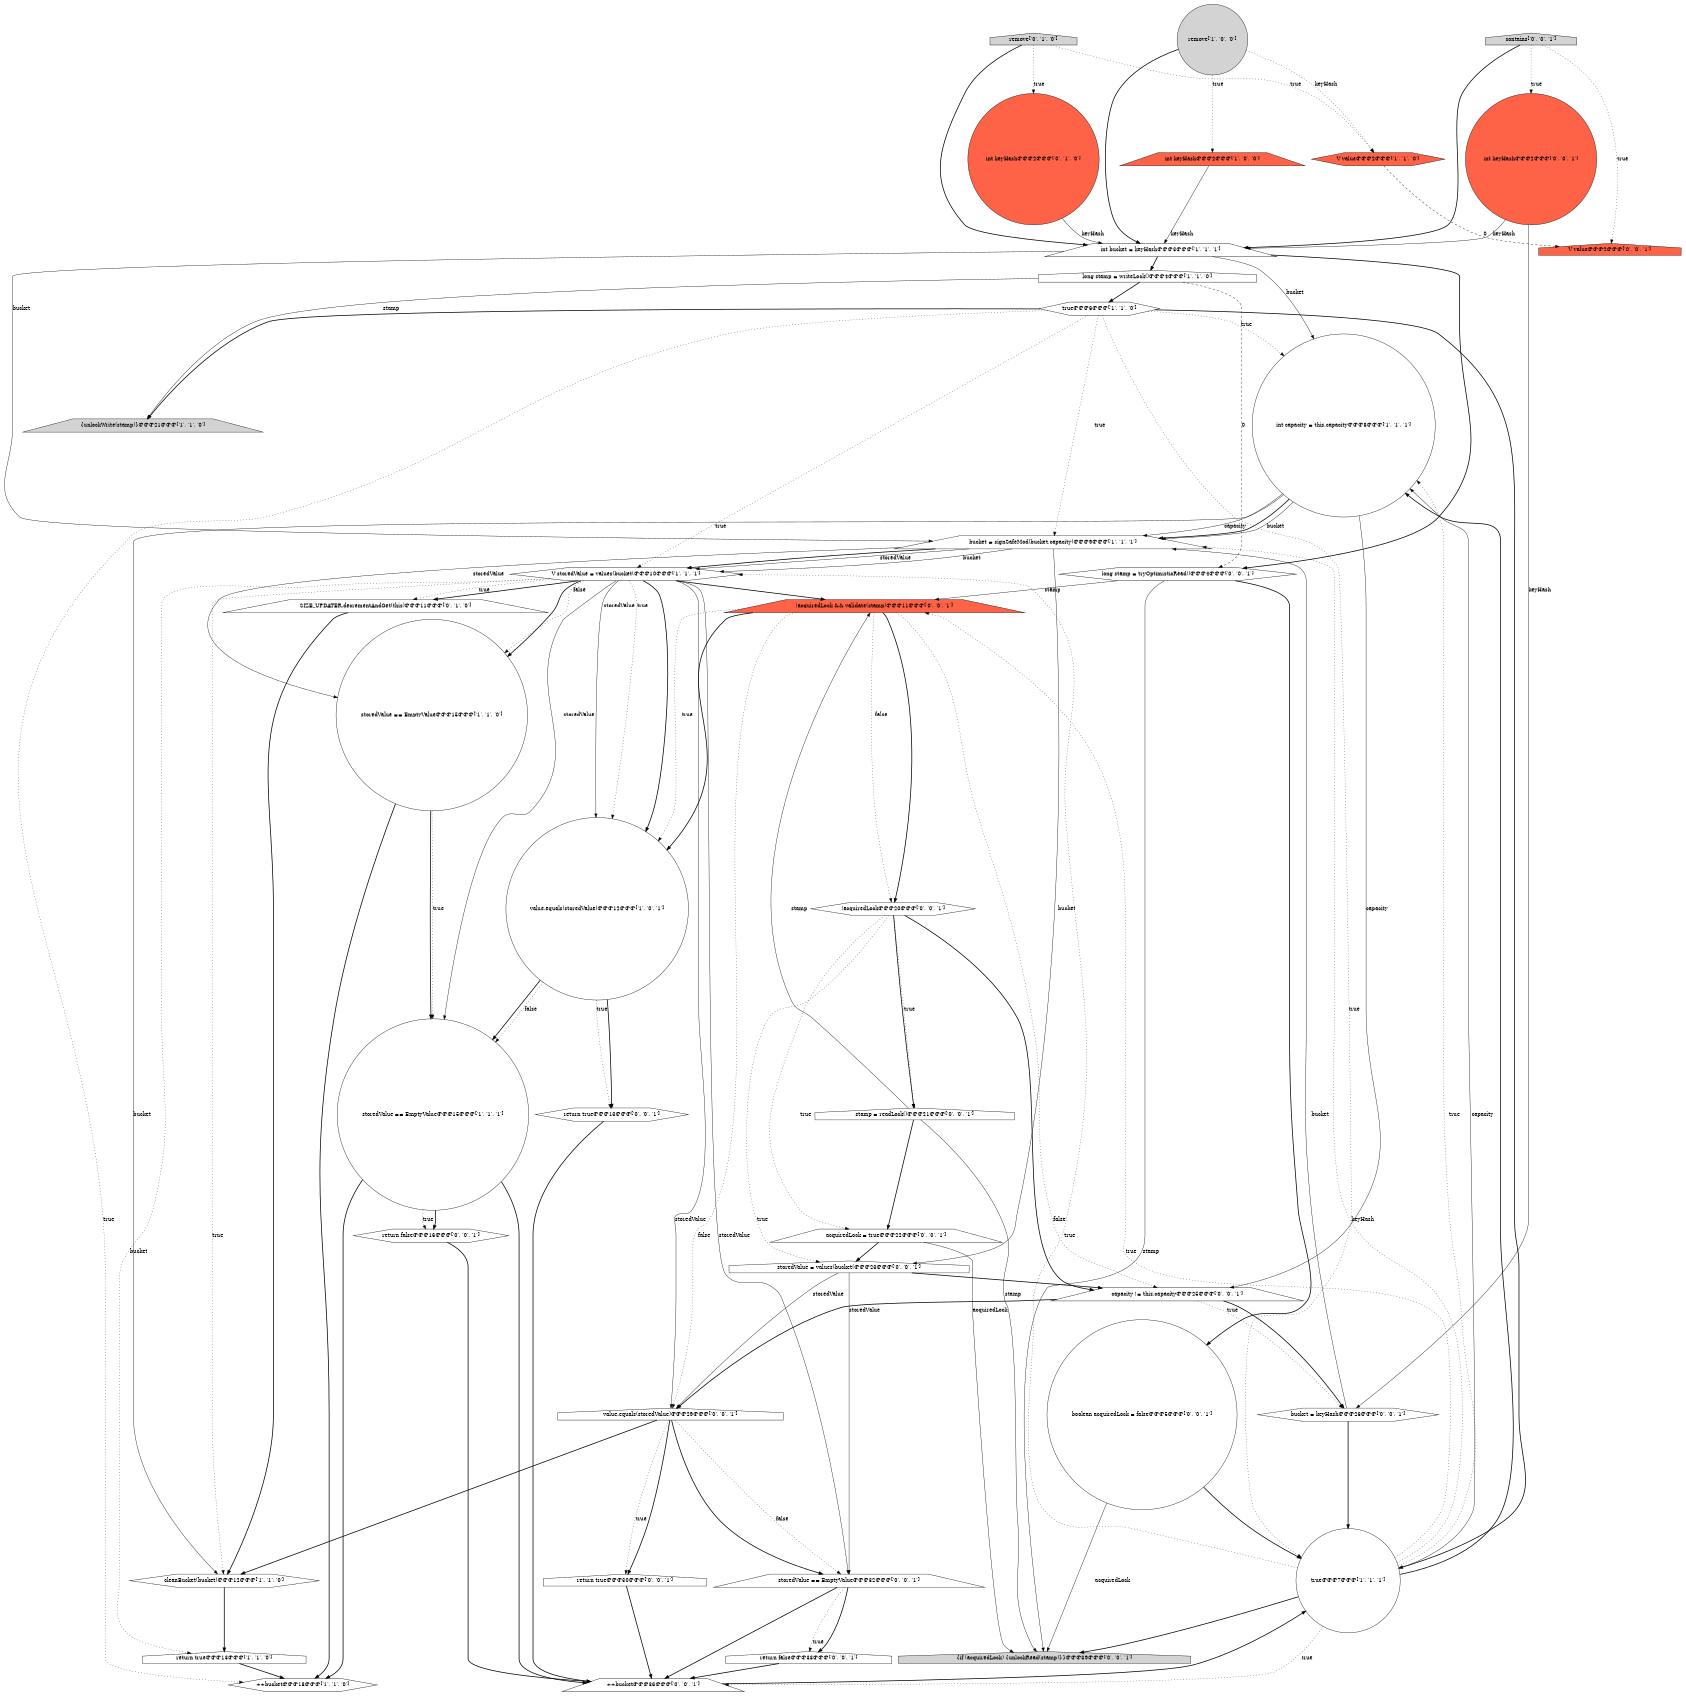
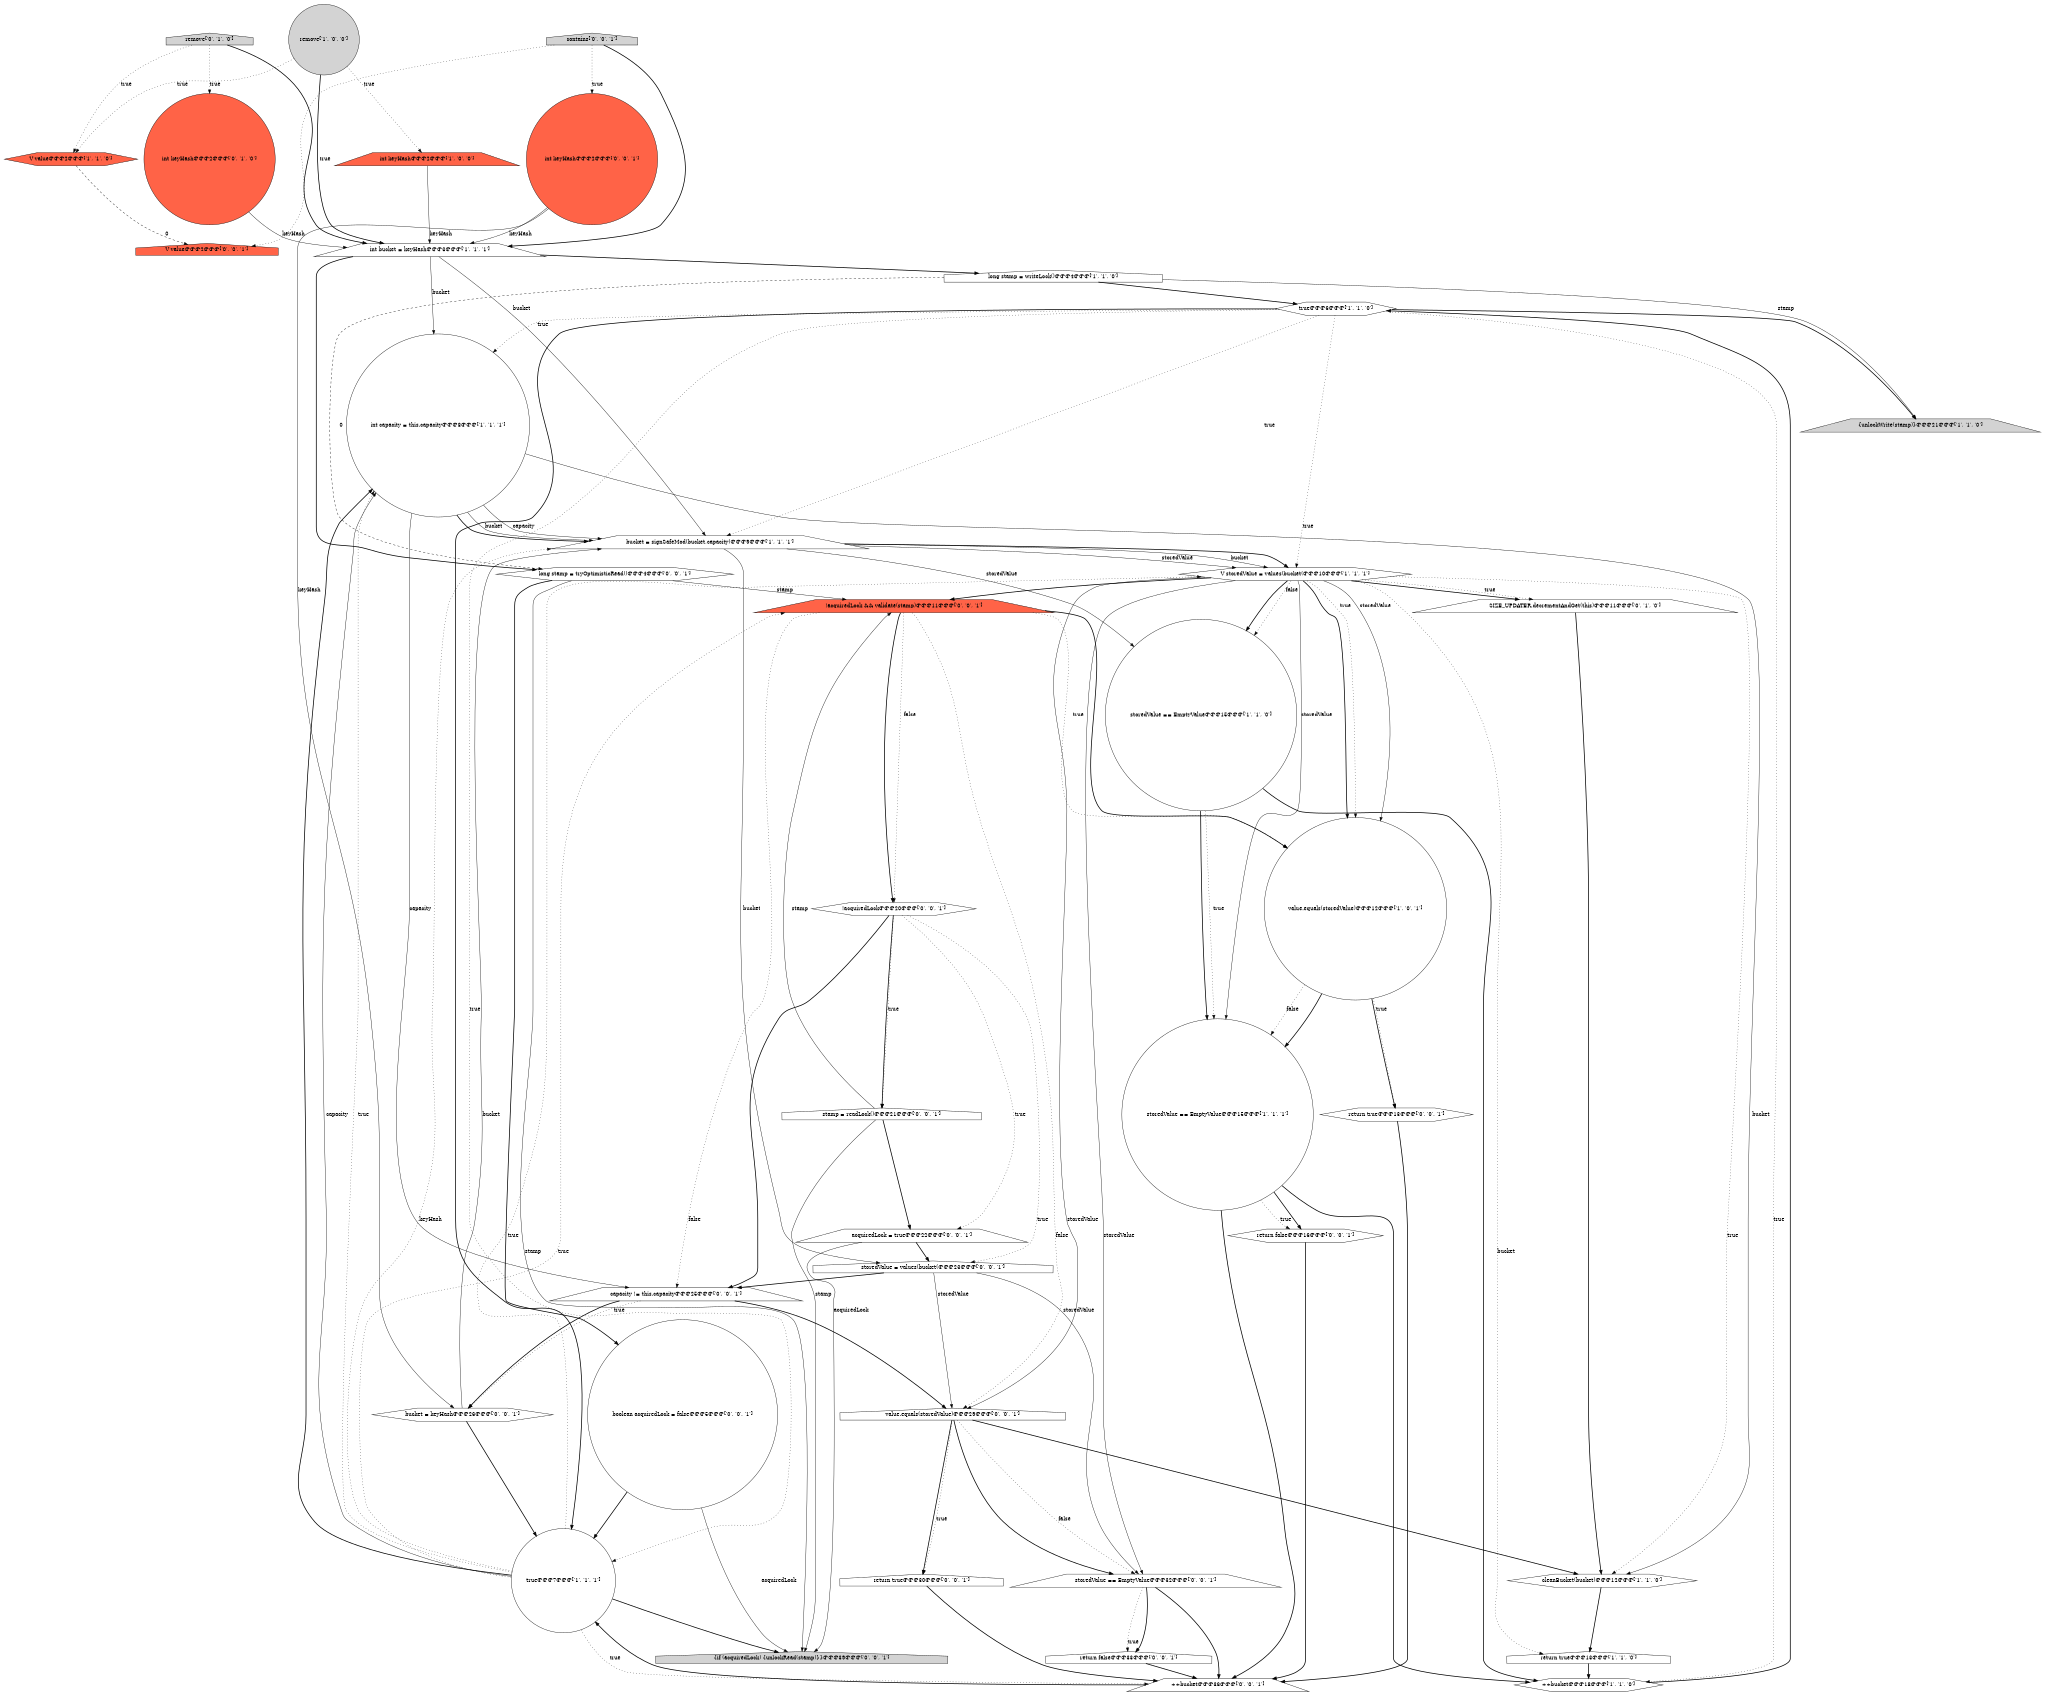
(1326, 84) -> (183, 84)
none -> (1790, 891)
